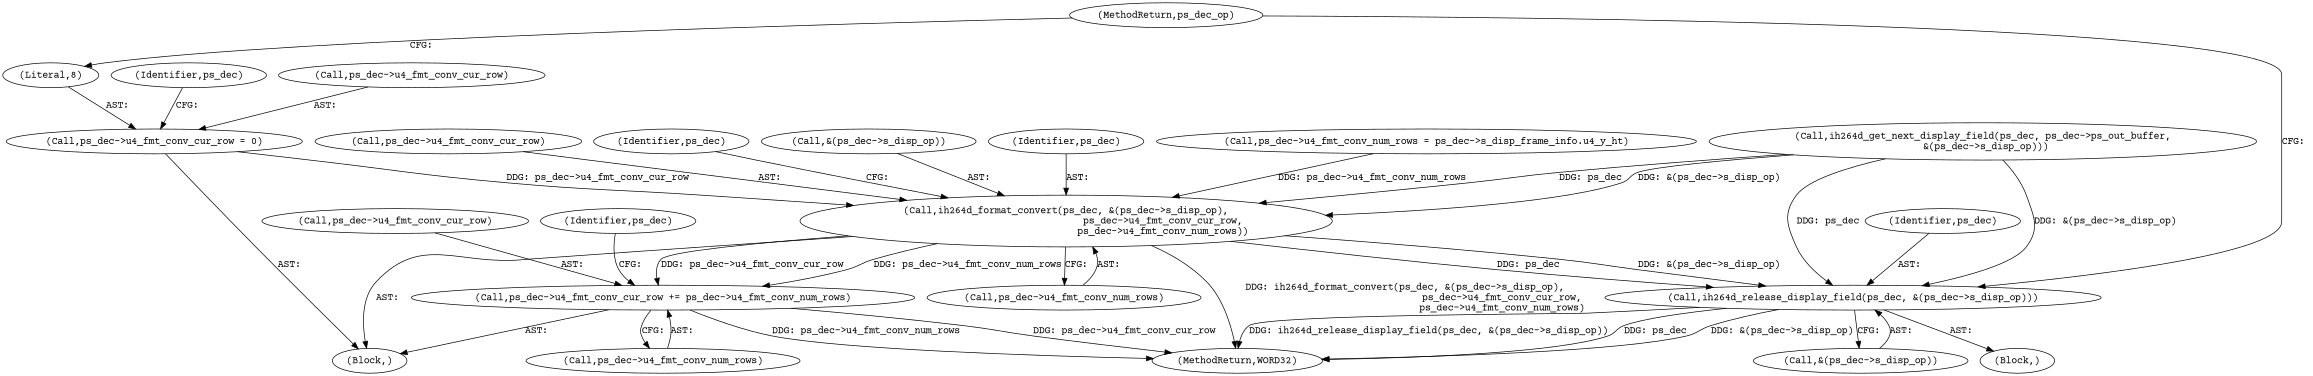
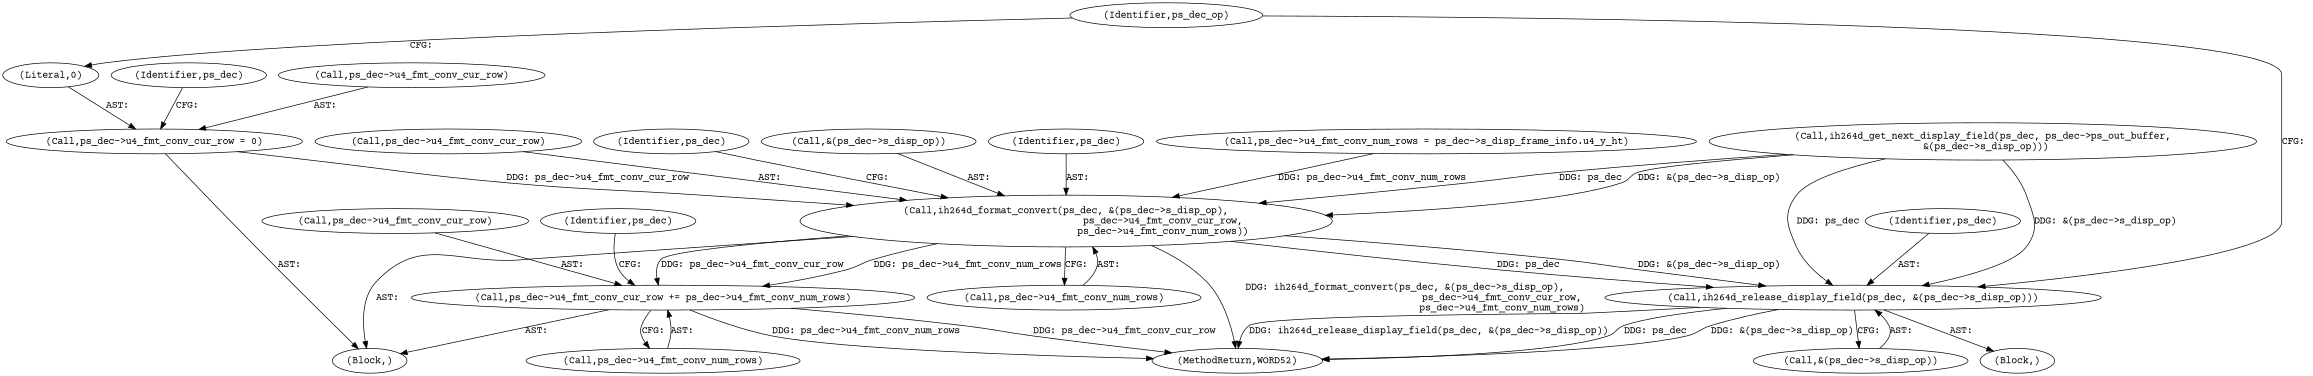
(1166, 15) -> (1166, 15)
(51, 75) -> (51, 75)
(1237, 361) -> (1237, 361)
